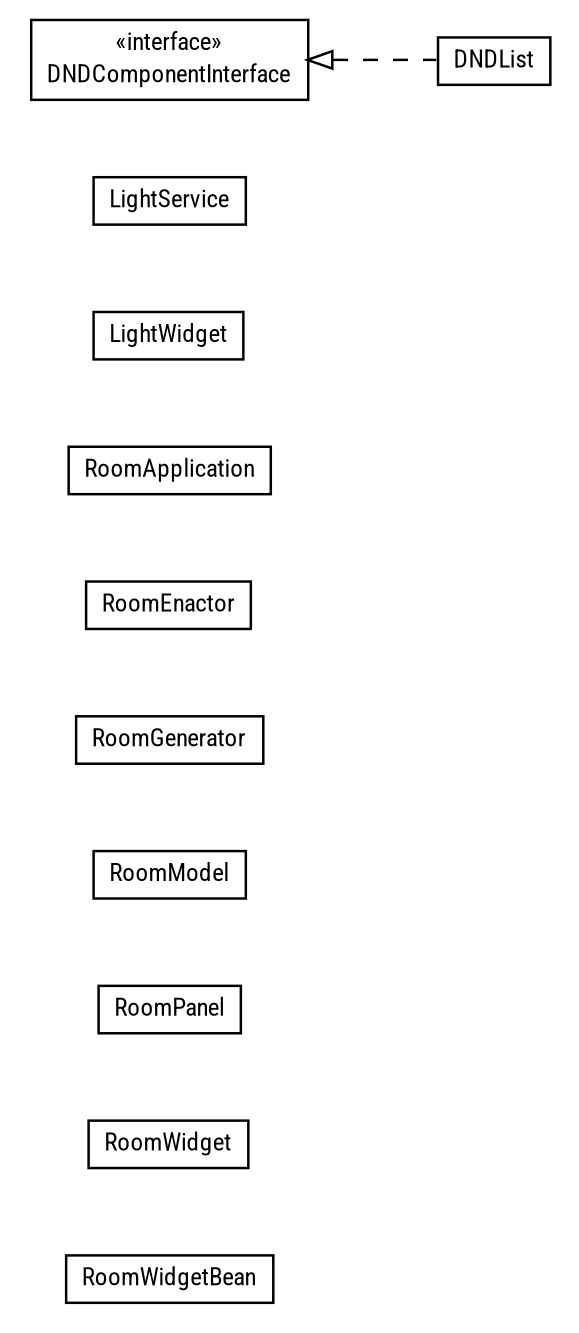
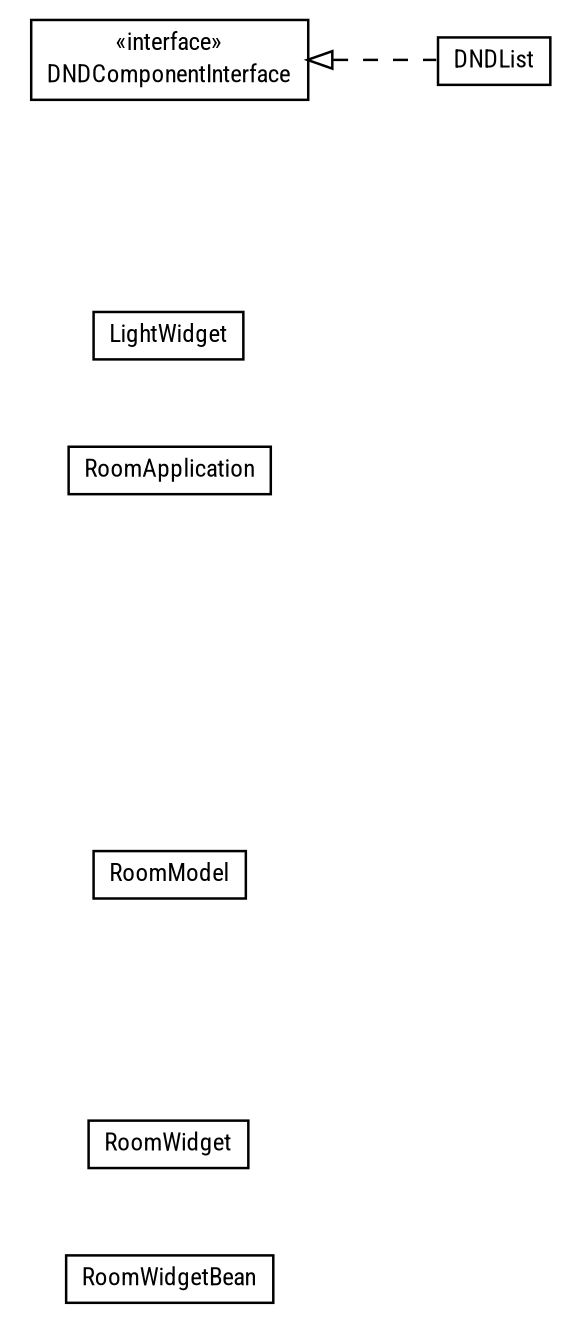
(168, 200) -> none
(168, 604) -> none
(168, 739) -> none
(168, 1008) -> none
